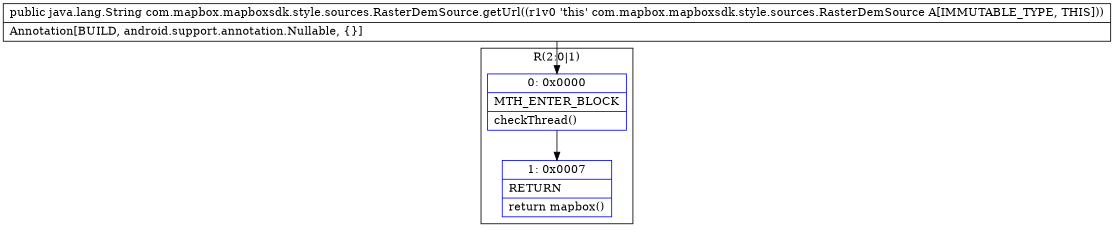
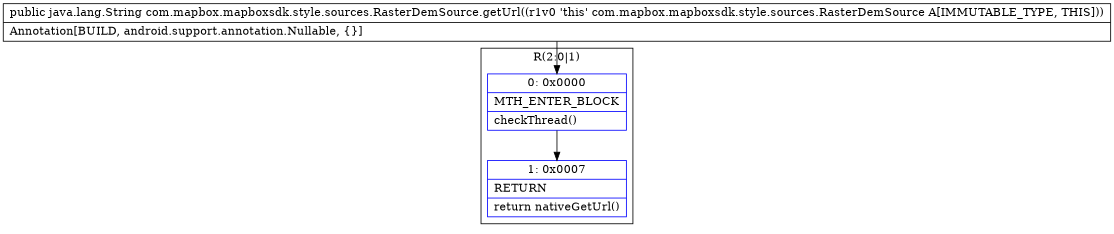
(557, 207) -> (557, 207)
